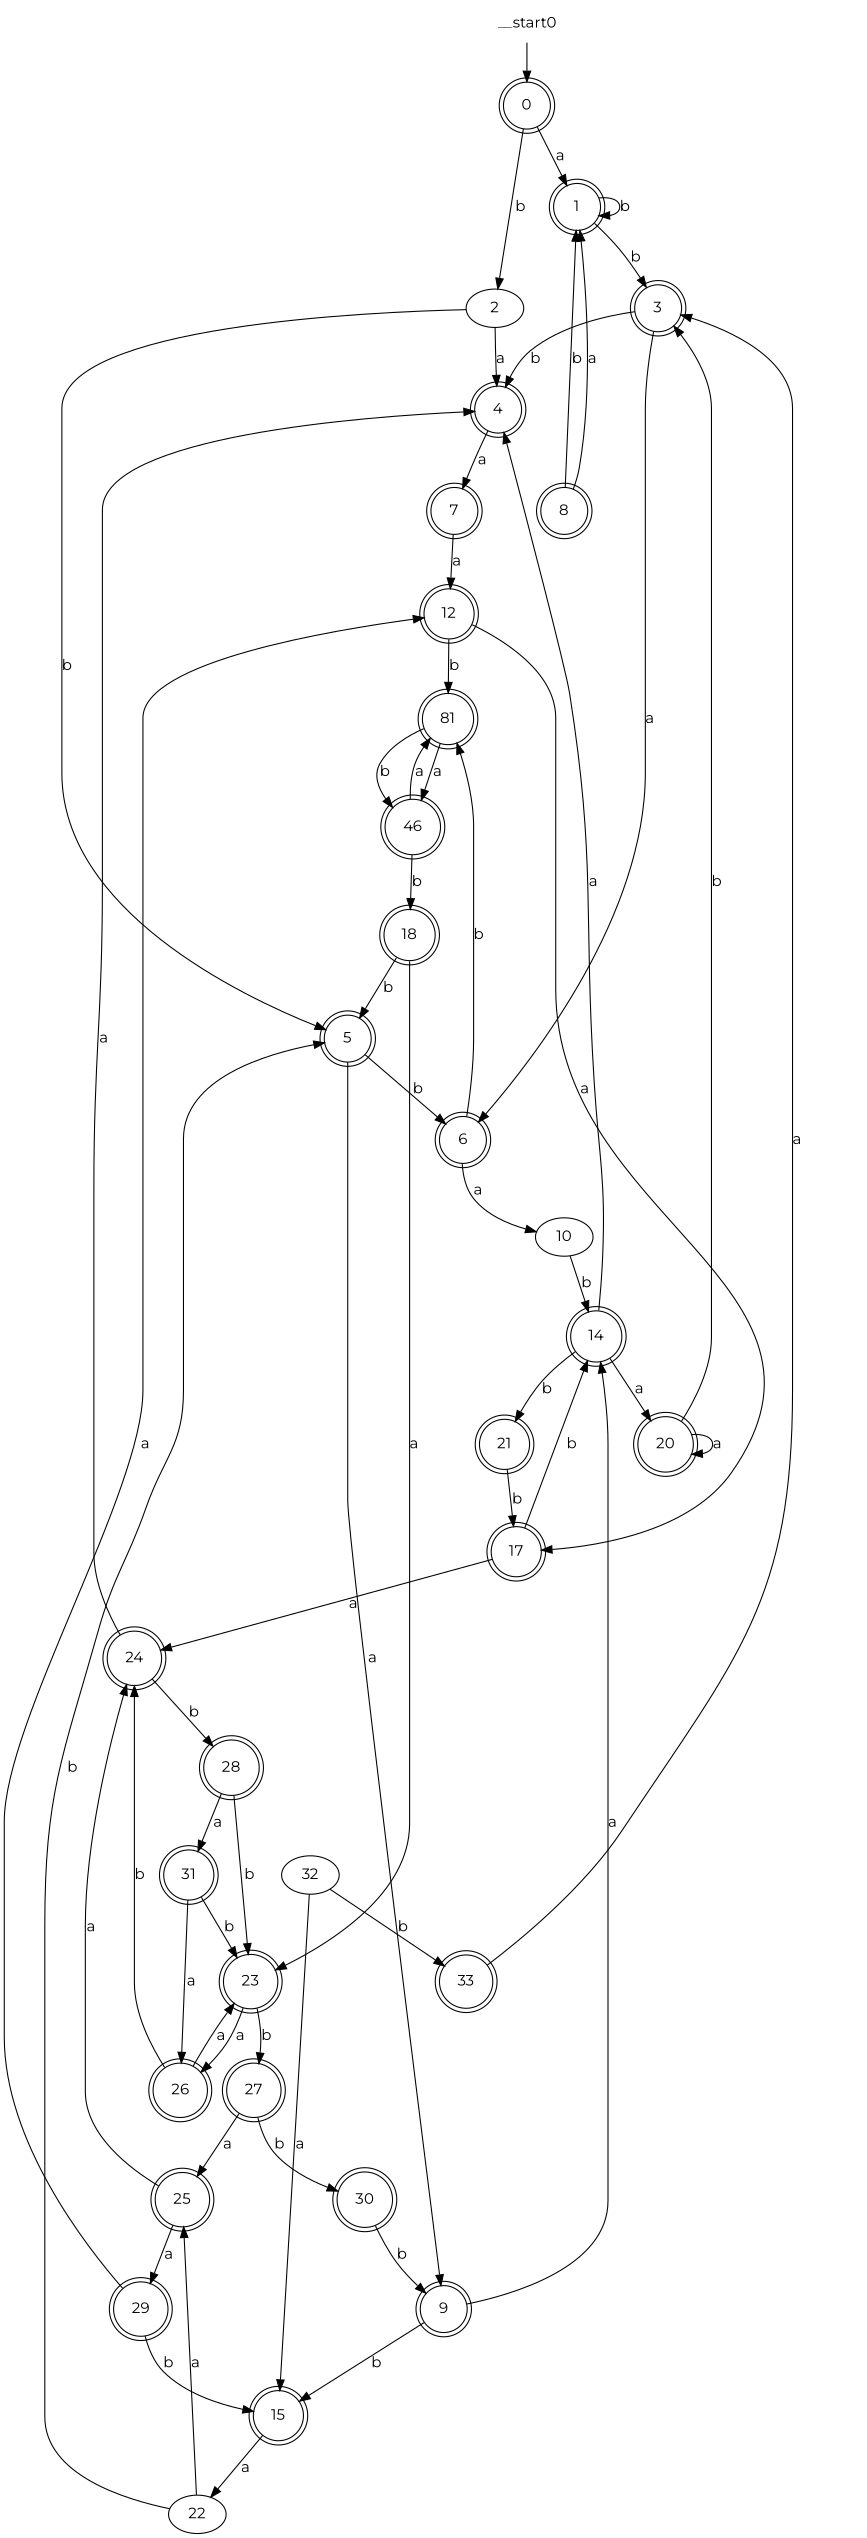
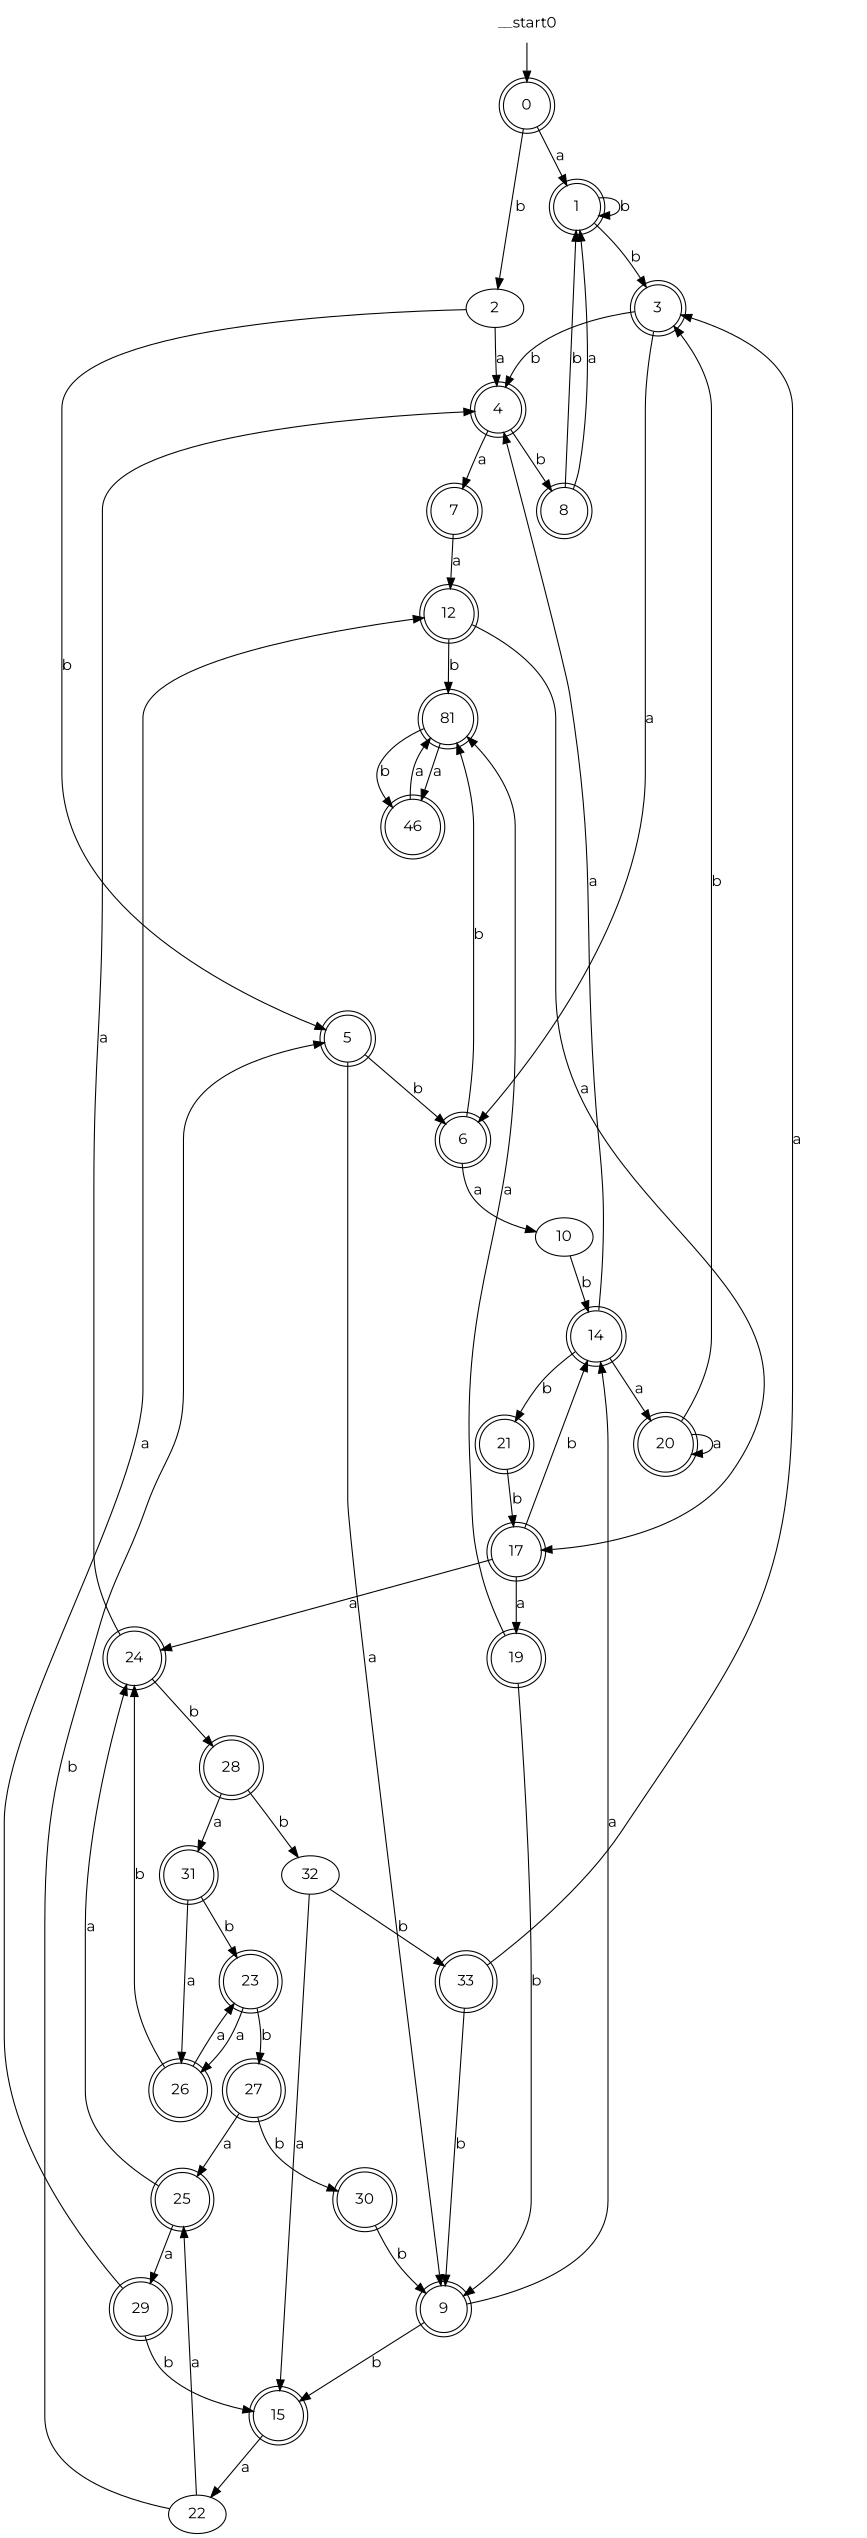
none -> (528, 456)
(410, 935) -> none
none -> (516, 1658)
(241, 1870) -> (270, 1819)
none -> (455, 2142)
